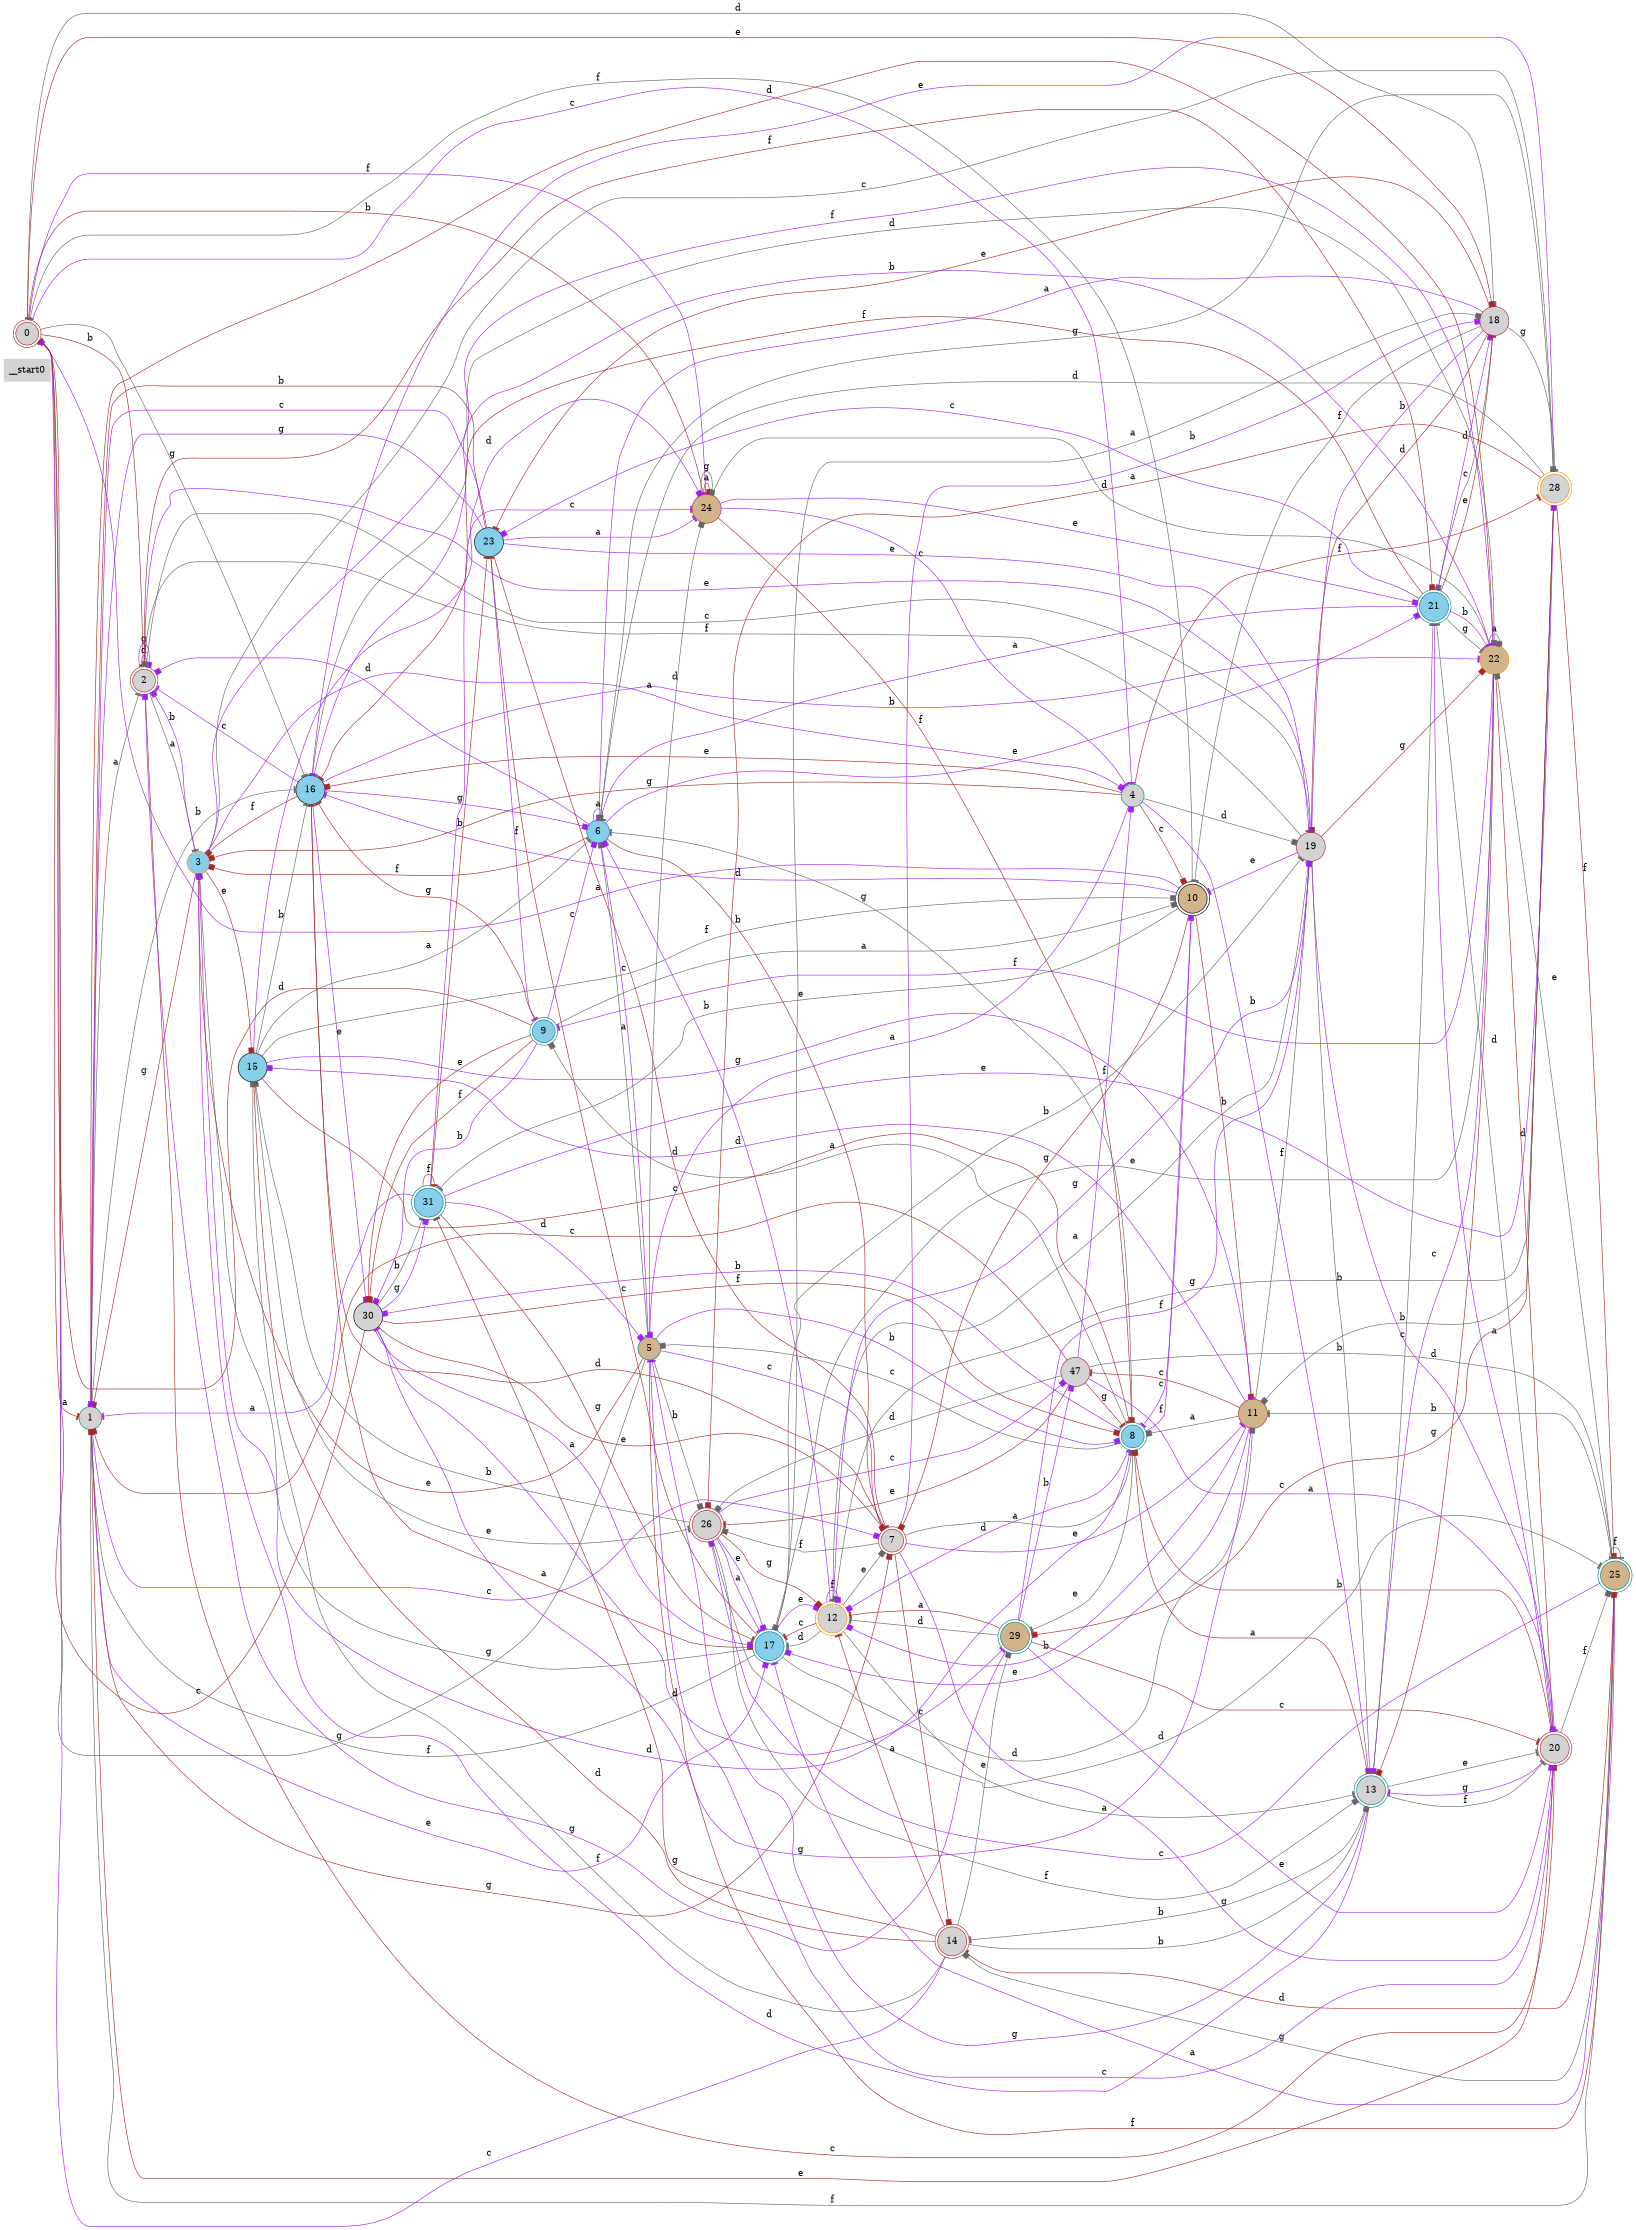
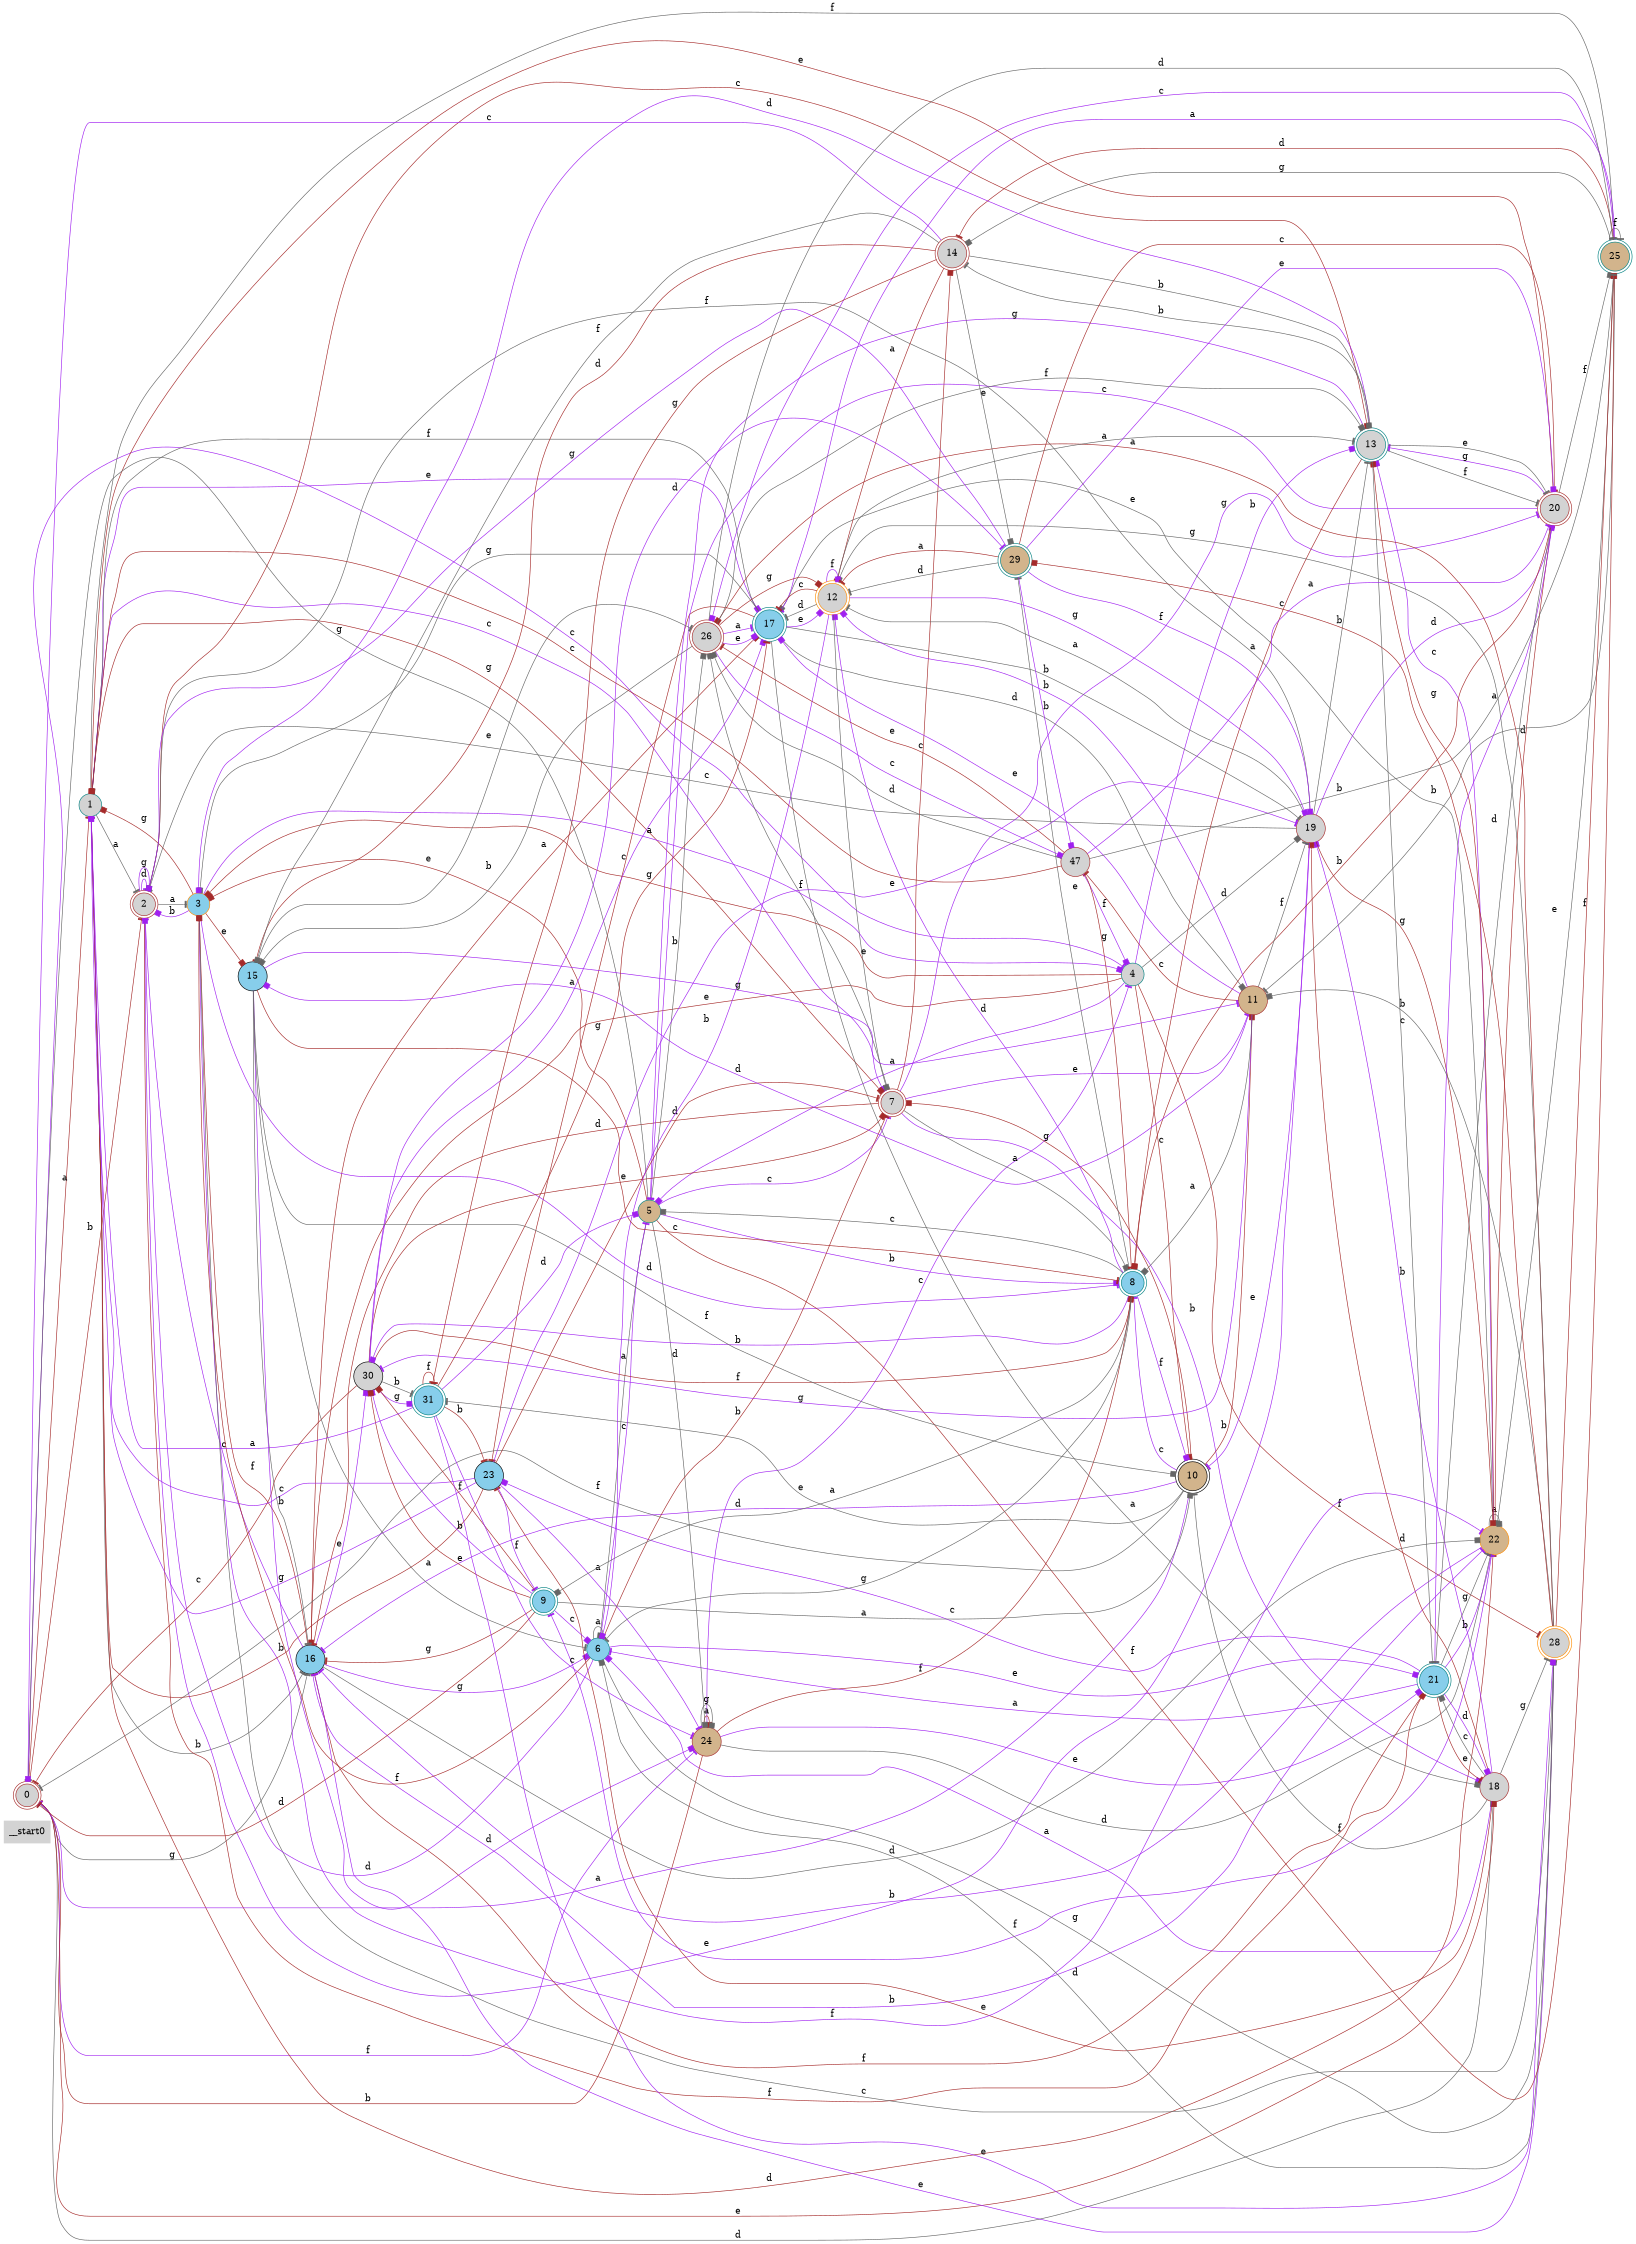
(449, 2012) -> (563, 82)
